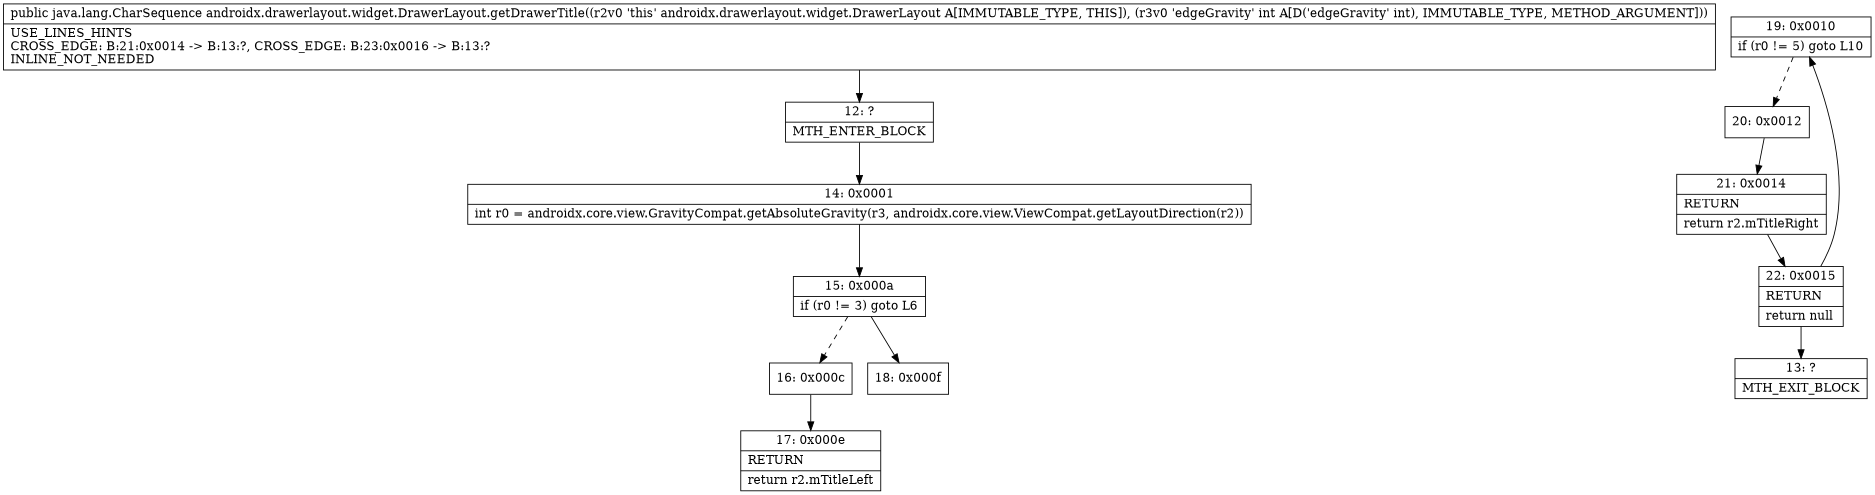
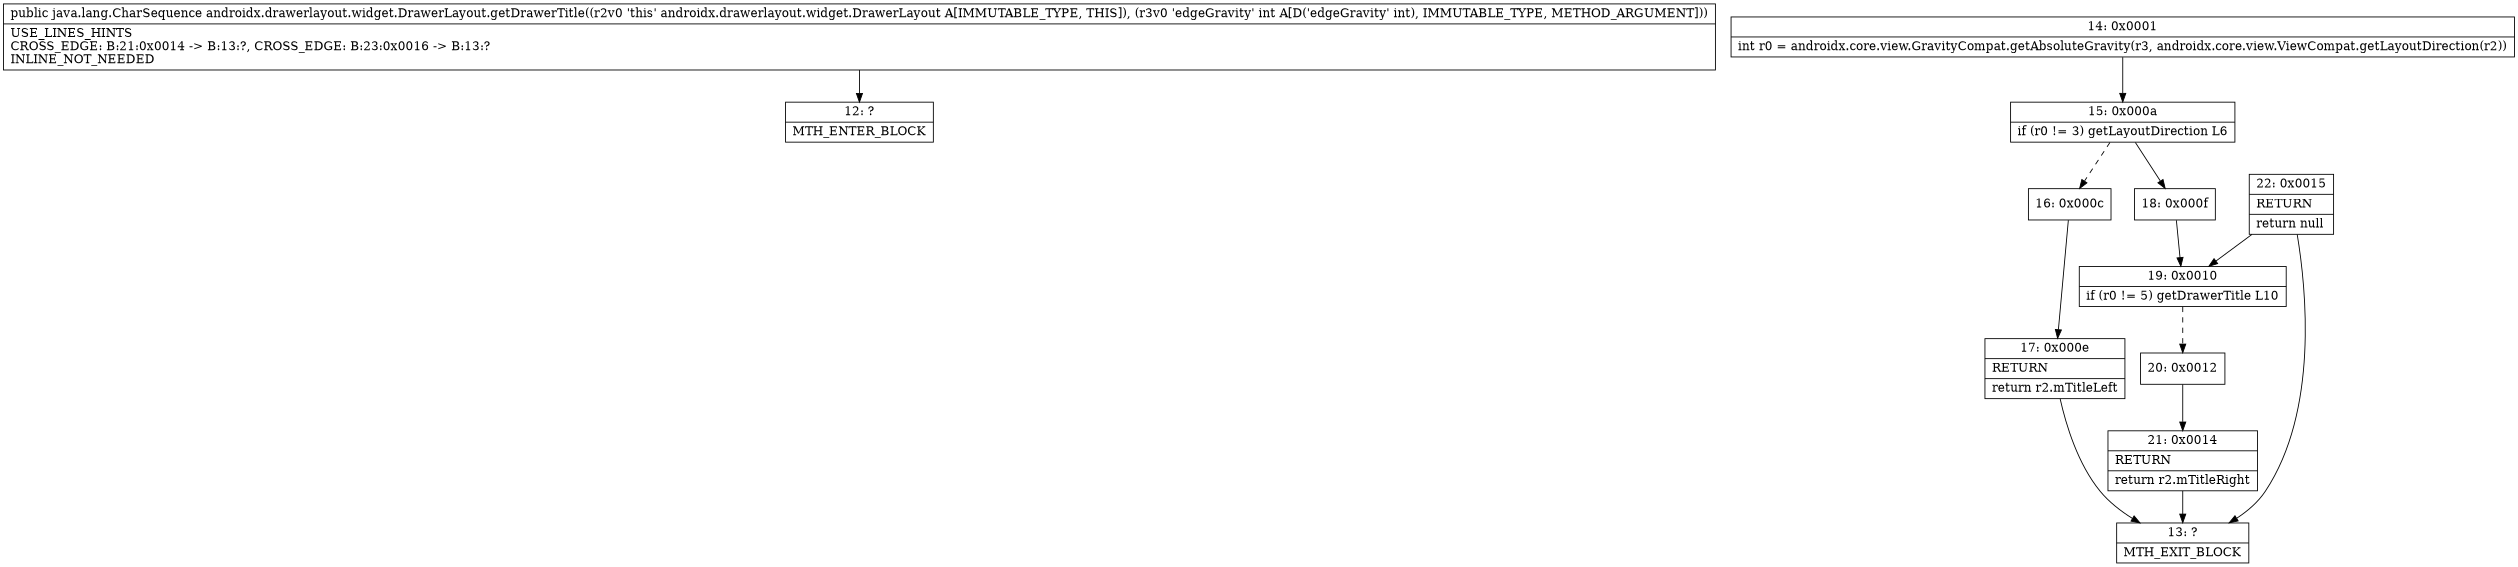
(1801, 47) -> (2183, 296)
(859, 159) -> none
none -> (2178, 239)
(1774, 247) -> (2183, 502)
(859, 306) -> (2123, 132)
none -> (2084, 466)
